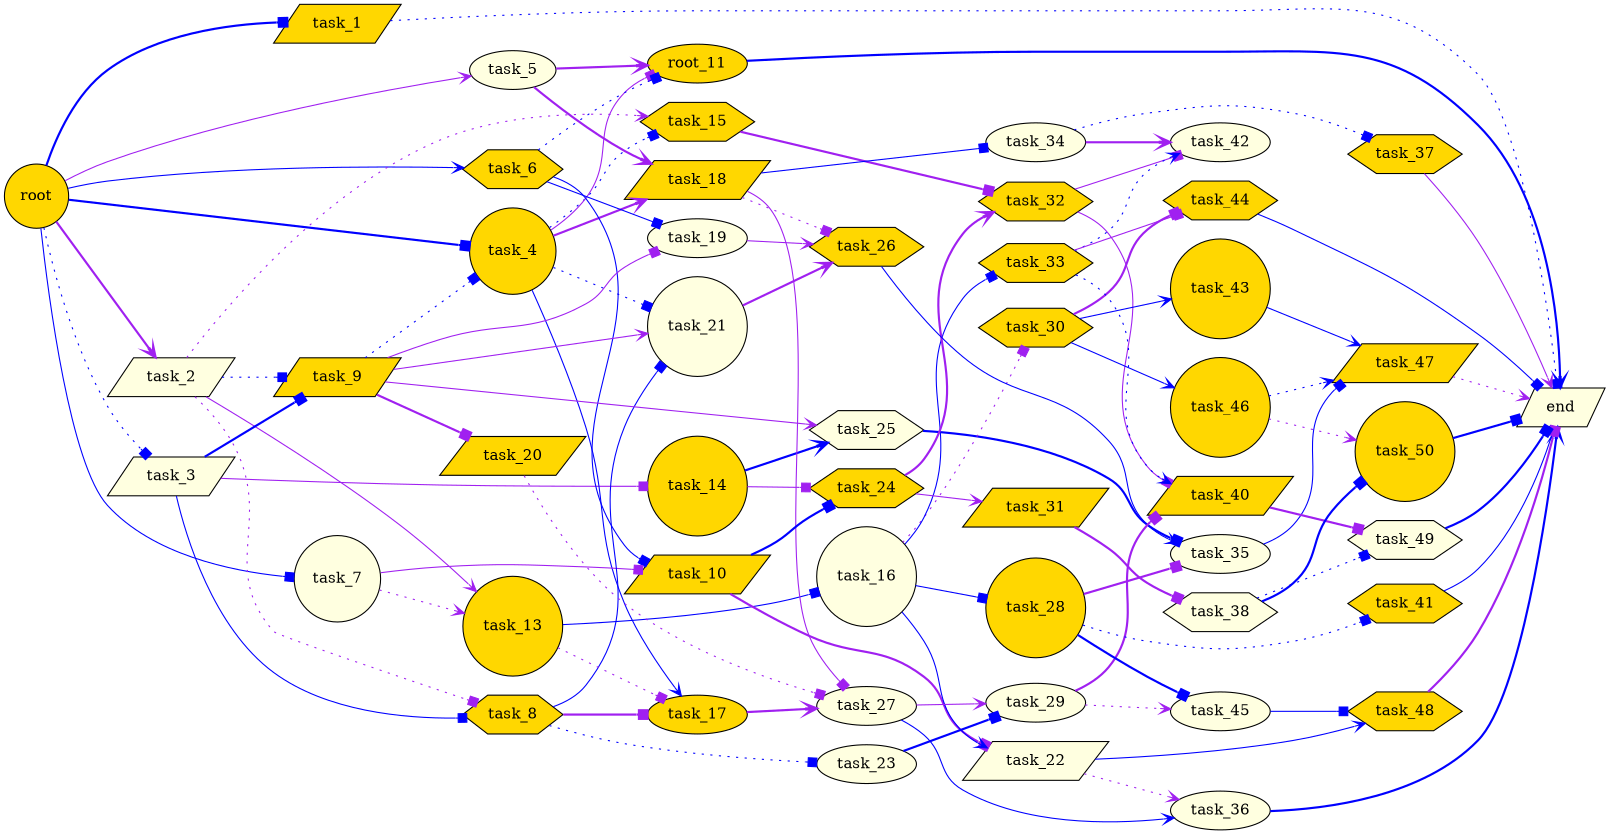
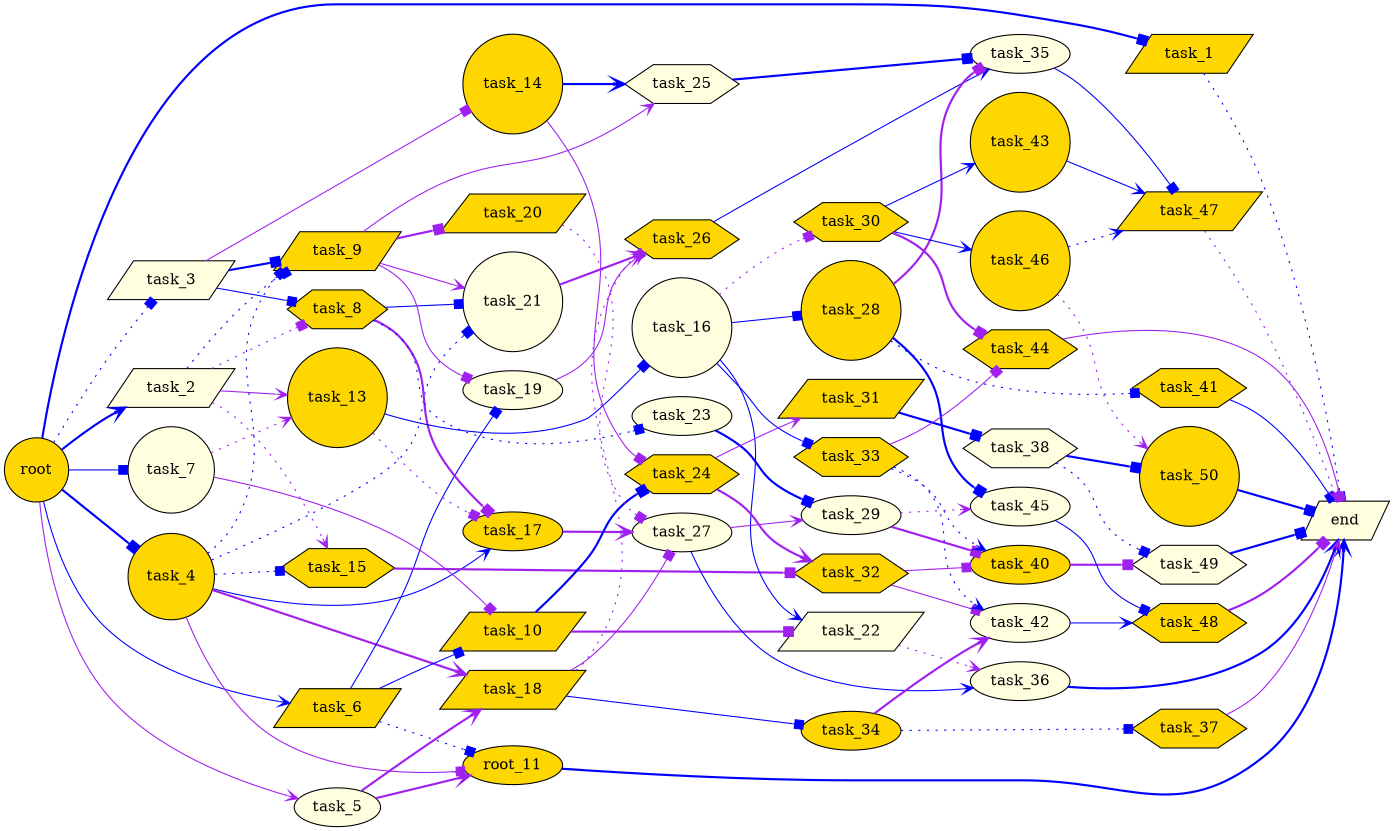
(1036, 142) -> (851, 731)
(513, 169) -> (337, 708)
(103, 285) -> (88, 430)
(1403, 285) -> (1240, 347)
(417, 320) -> (252, 419)
(1220, 496) -> (1020, 565)
(1121, 559) -> (924, 420)
(1226, 750) -> (1096, 623)
